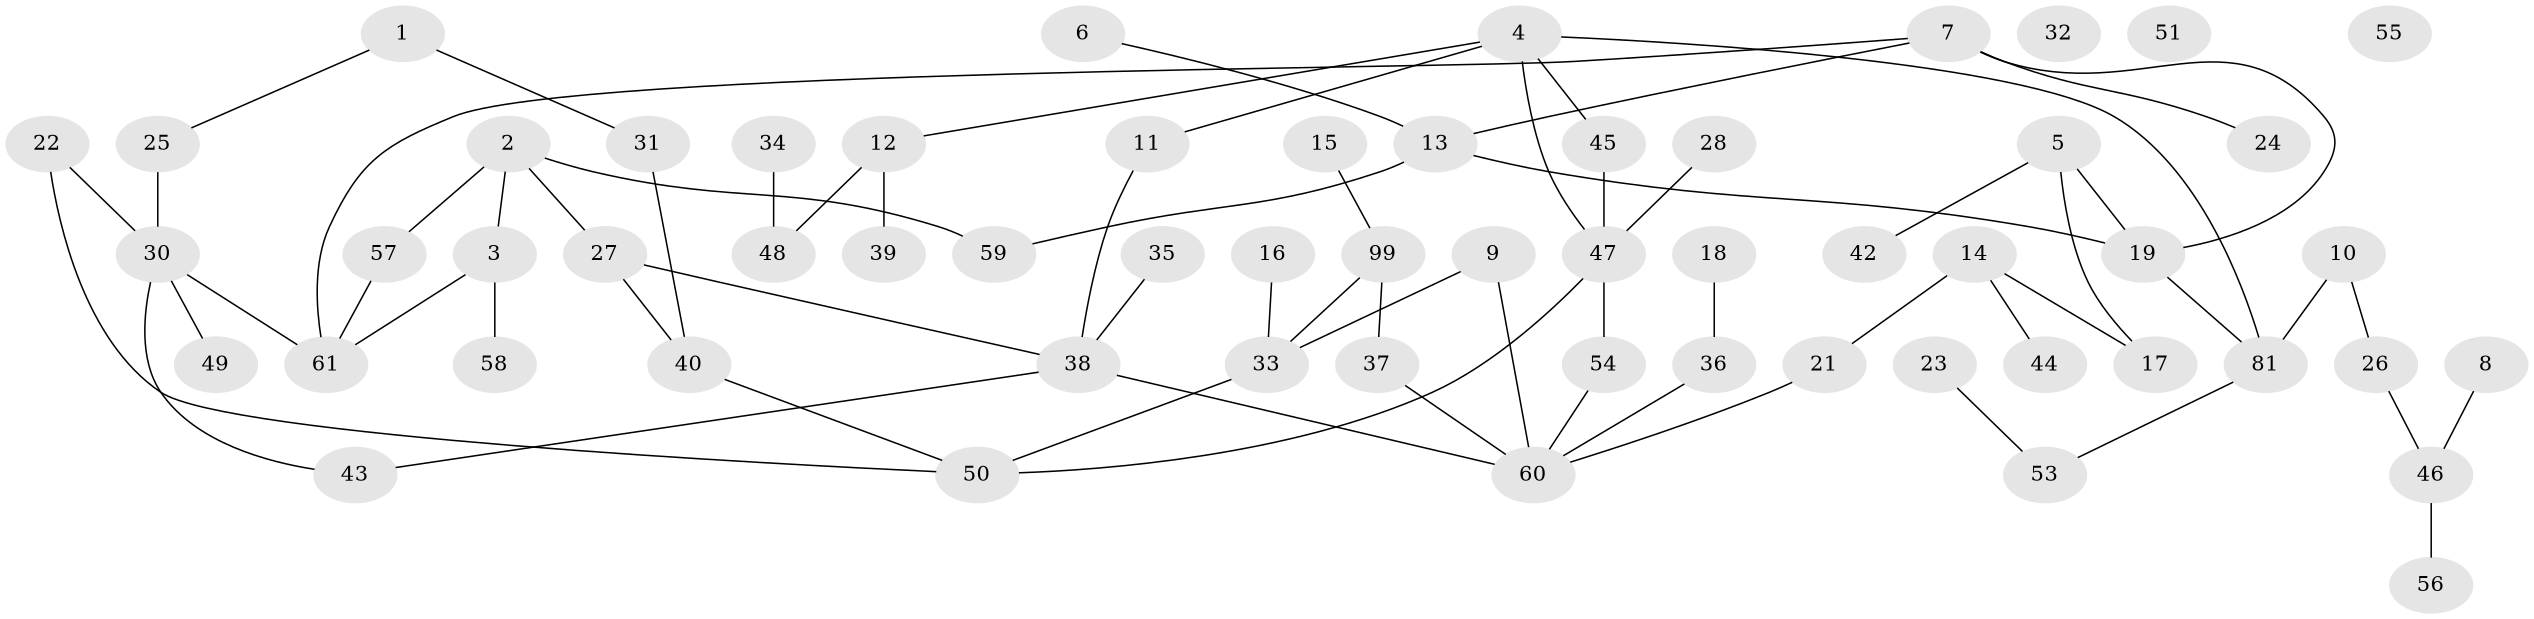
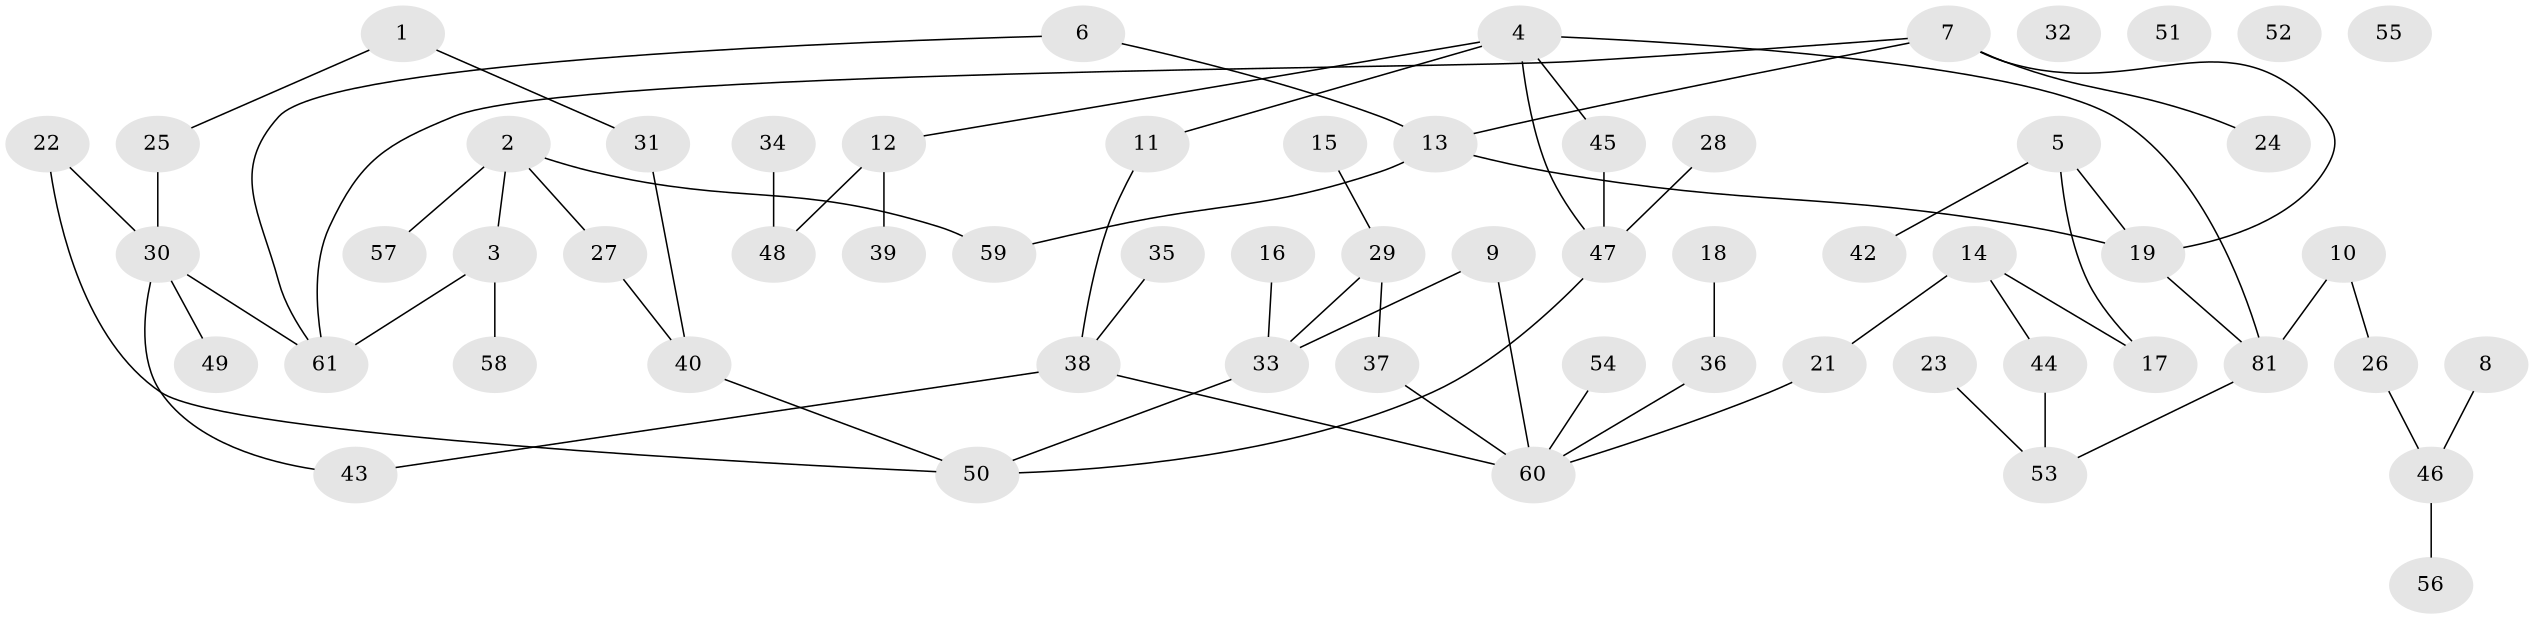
none -> (2280, 34)
(1383, 254) -> (1383, 254)
(355, 310) -> (536, 64)
(842, 310) -> none
(1604, 310) -> none
none -> (2045, 420)
